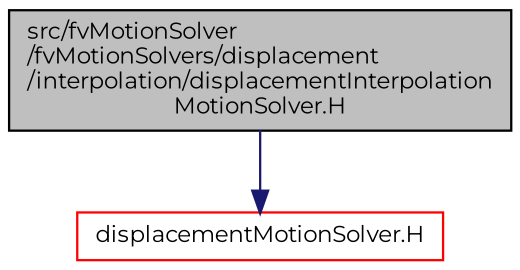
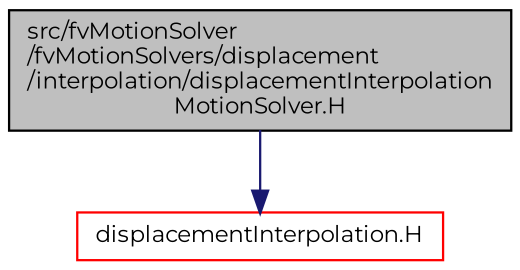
(260, 236) -> (260, 236)
